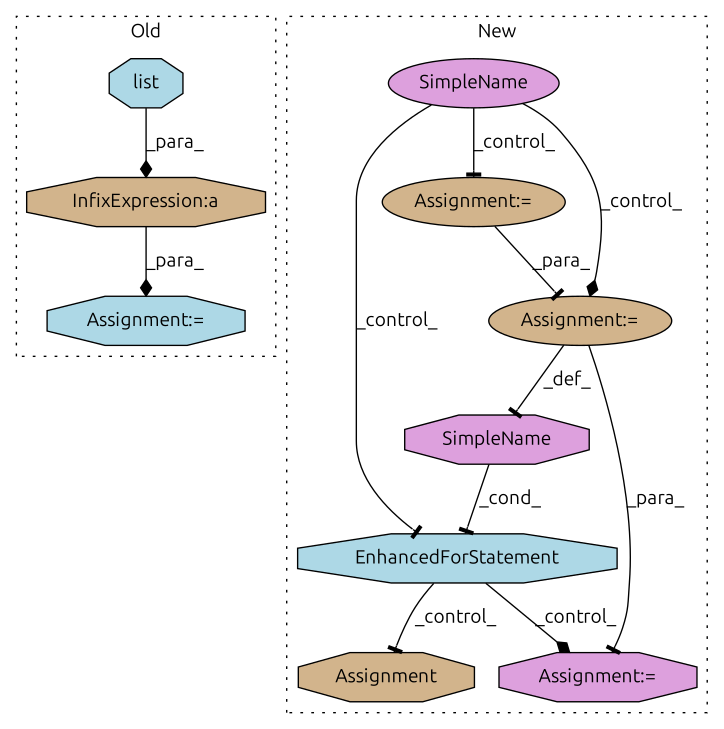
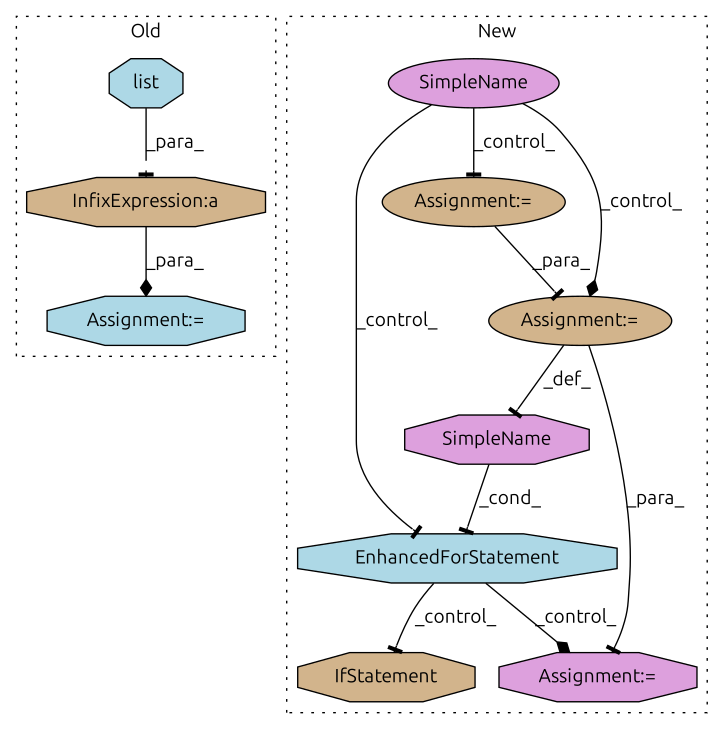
(146, 134) -> (146, 134)
(386, 677) -> (386, 677)
